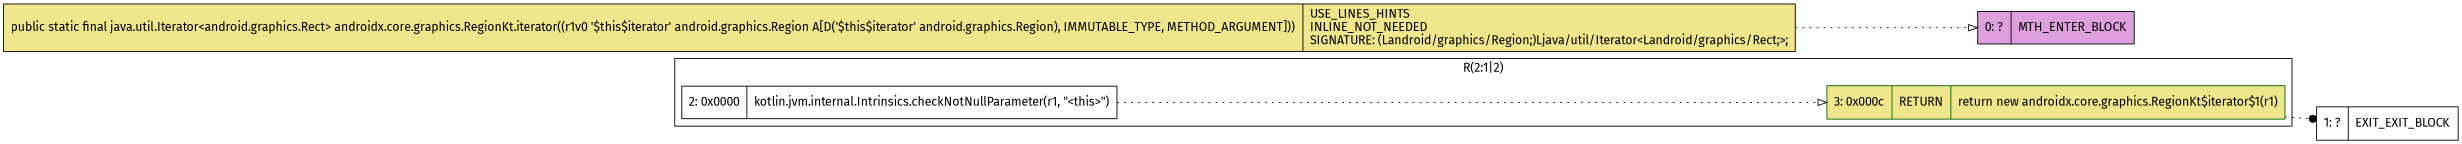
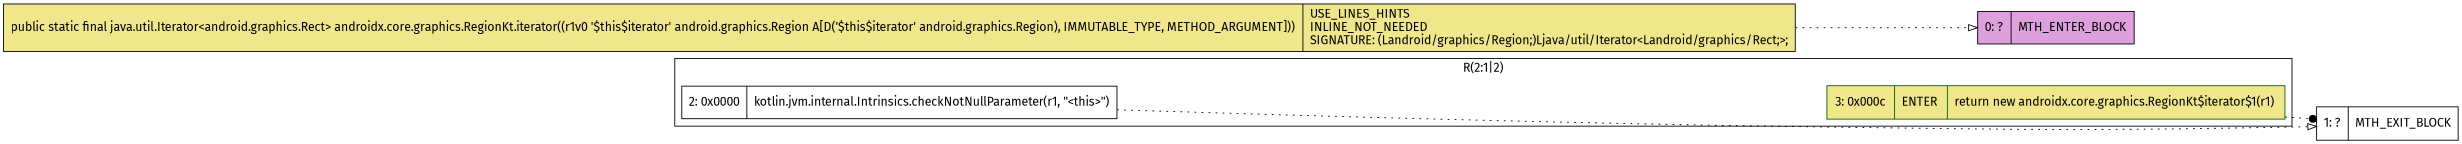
(1468, 102) -> (1504, 121)
(1921, 102) -> (1920, 102)
(2403, 123) -> (2403, 123)
